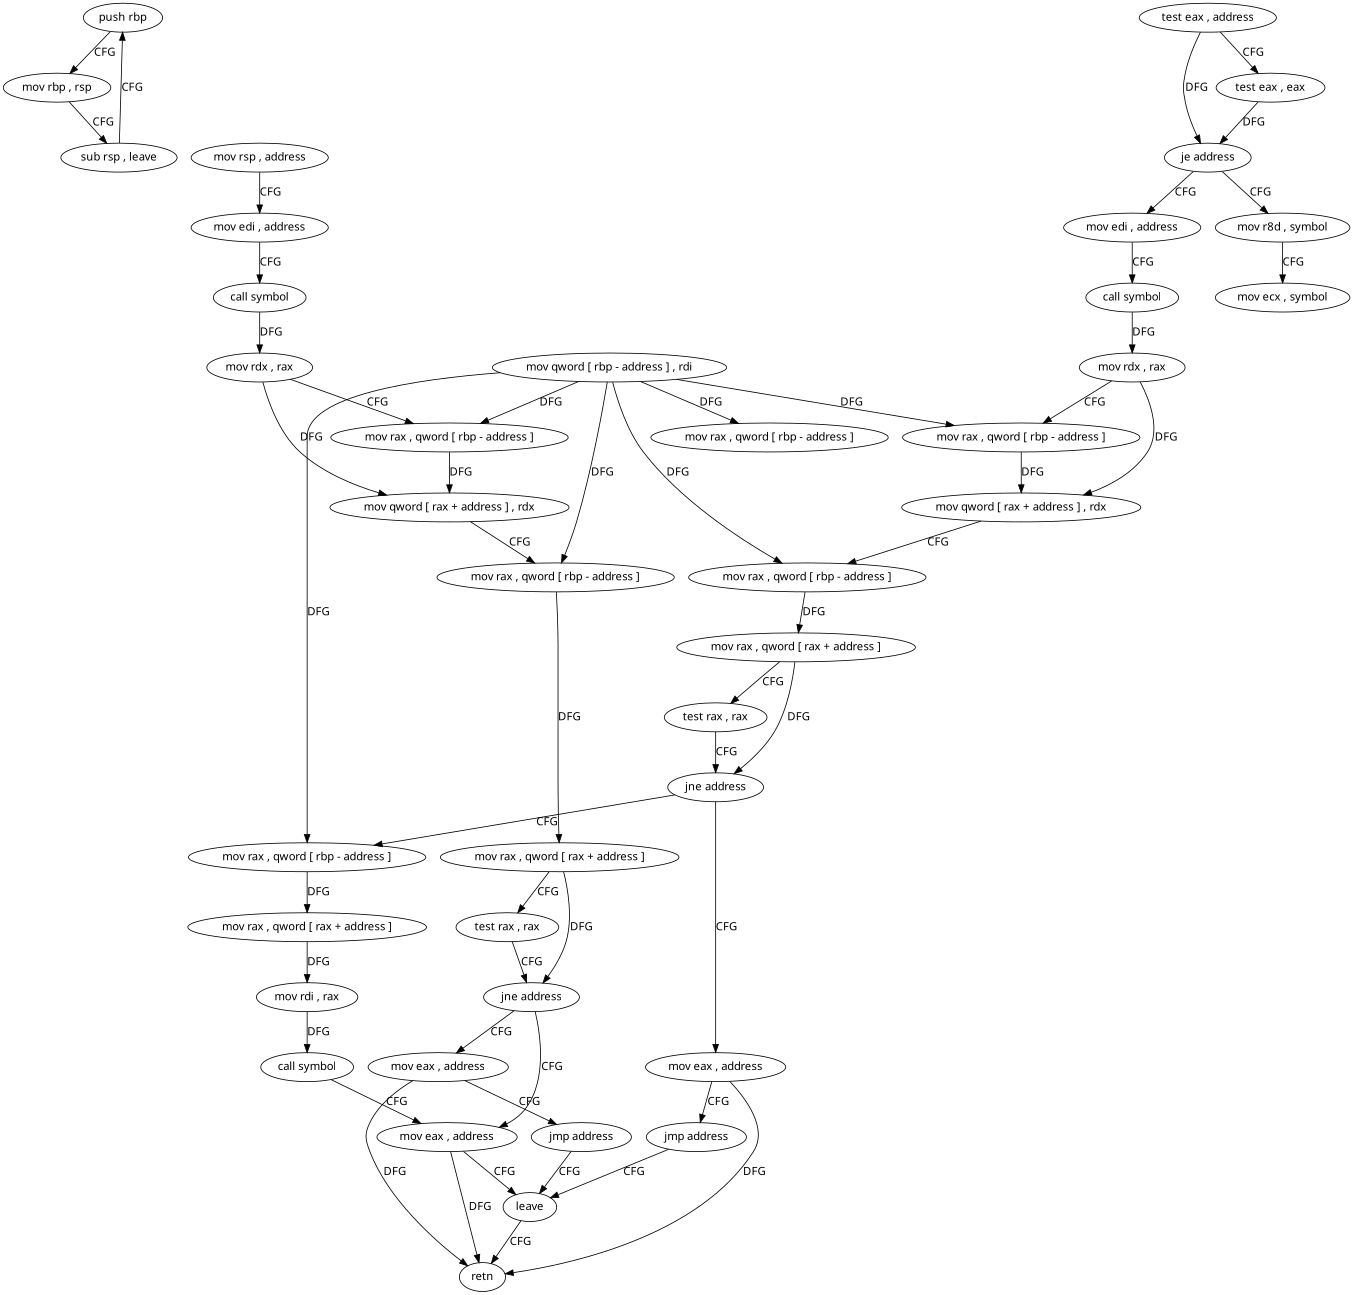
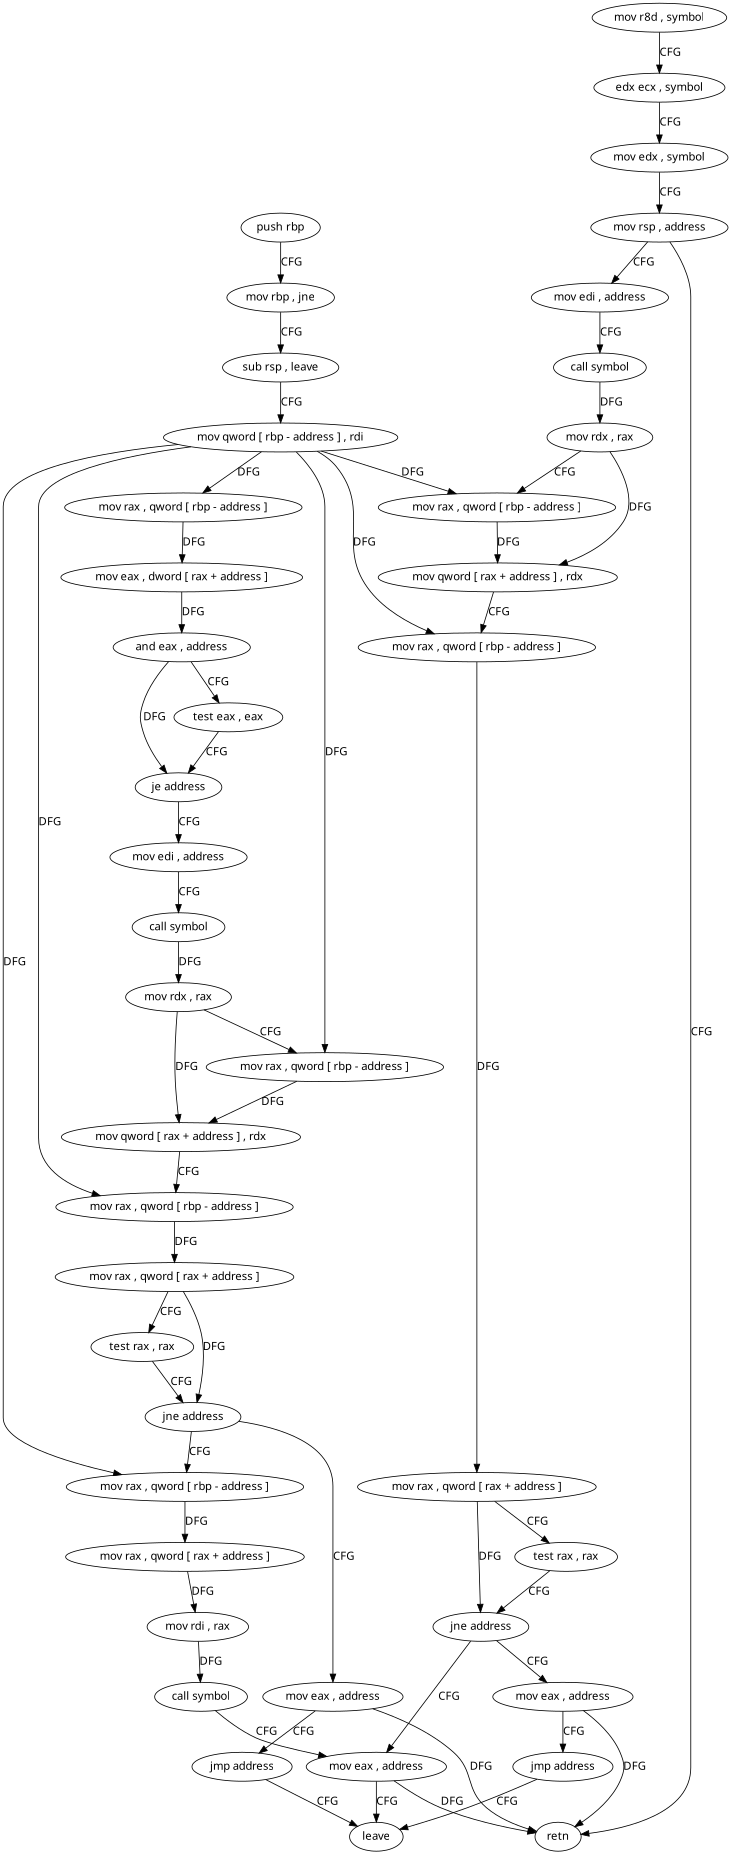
(1208, 18) -> (182, 647)
(57, 88) -> (281, 298)
(121, 92) -> (281, 398)
(1254, 123) -> (217, 752)
none -> (659, 158)
(1242, 190) -> none
(1283, 298) -> (659, 88)
none -> (182, 577)
(509, 1239) -> (691, 1068)
